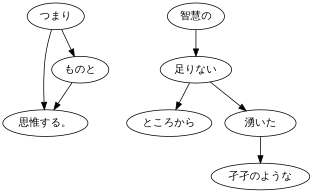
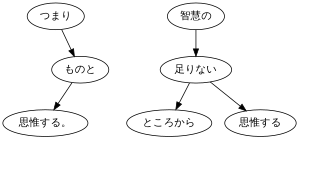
(44, 65) -> none
(260, 123) -> (260, 123)
(260, 177) -> none
